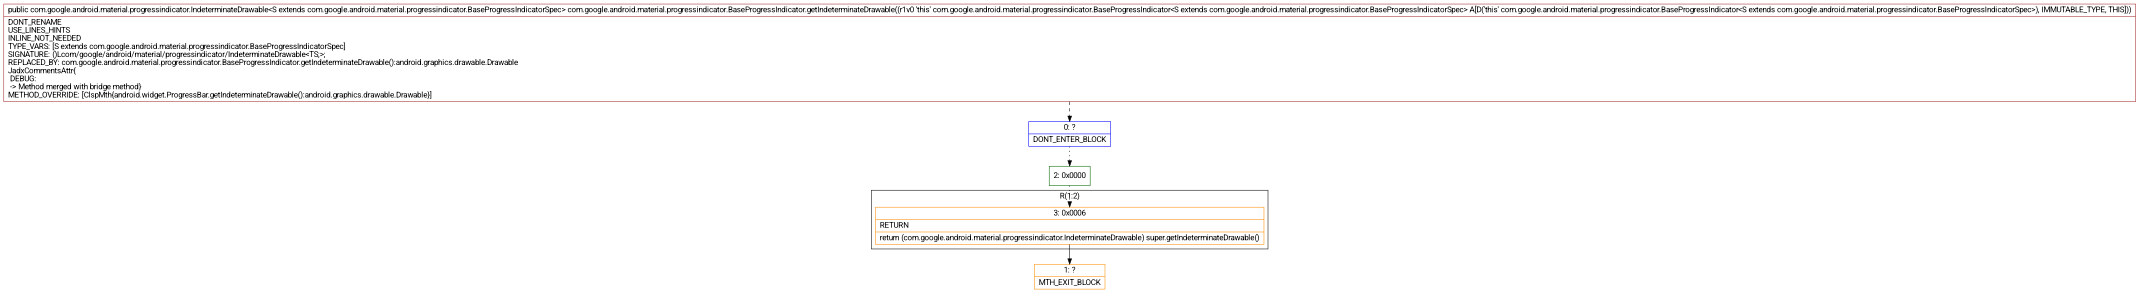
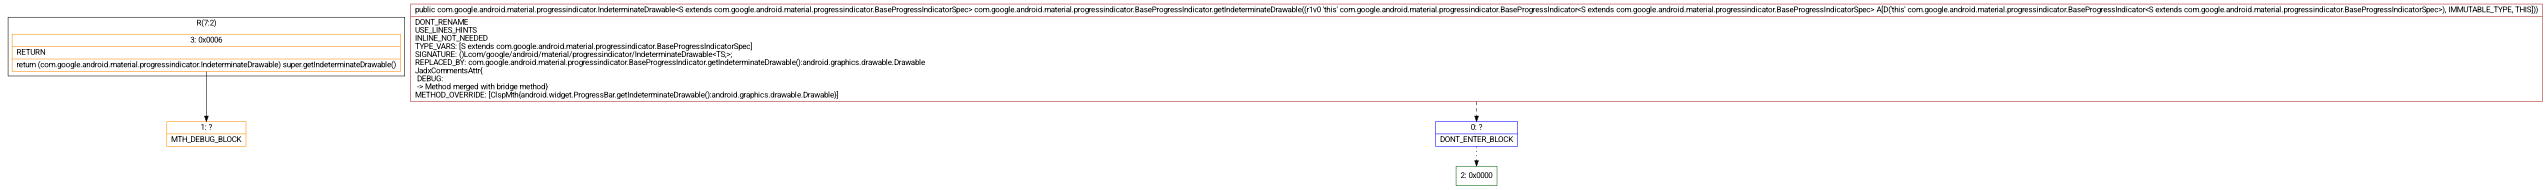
(1070, 194) -> none
(1070, 196) -> (206, 23)
(1070, 283) -> (206, 140)
